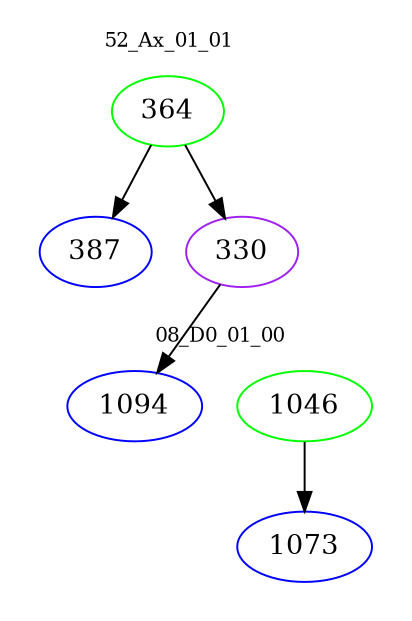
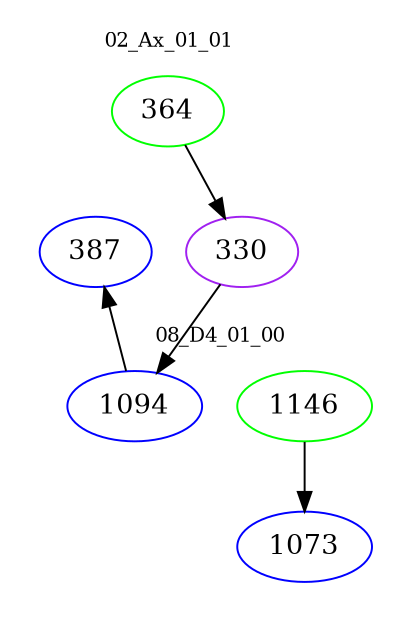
(169, 42) -> (169, 42)
(137, 172) -> (118, 339)
(221, 337) -> (221, 337)
(305, 406) -> (305, 406)
